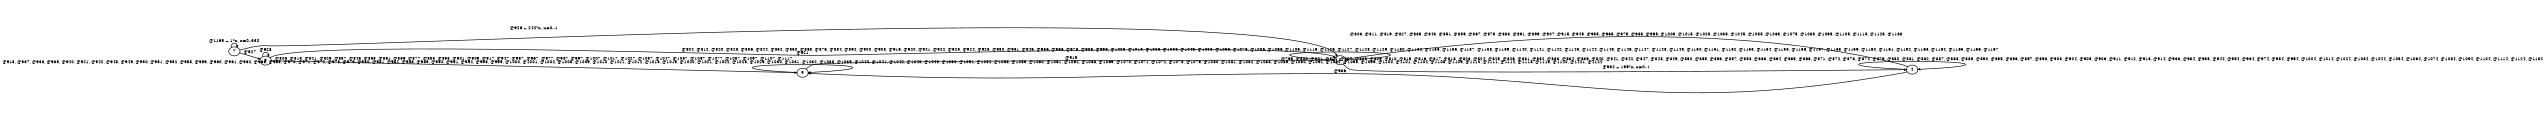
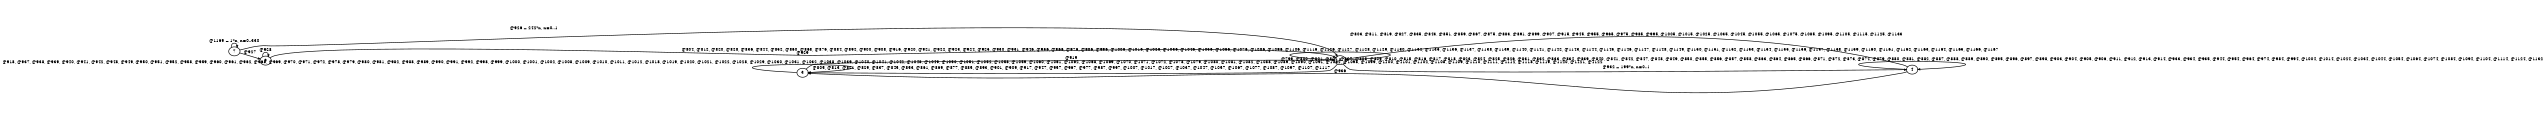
(803, 53) -> (803, 53)
(533, 67) -> (1075, 74)
